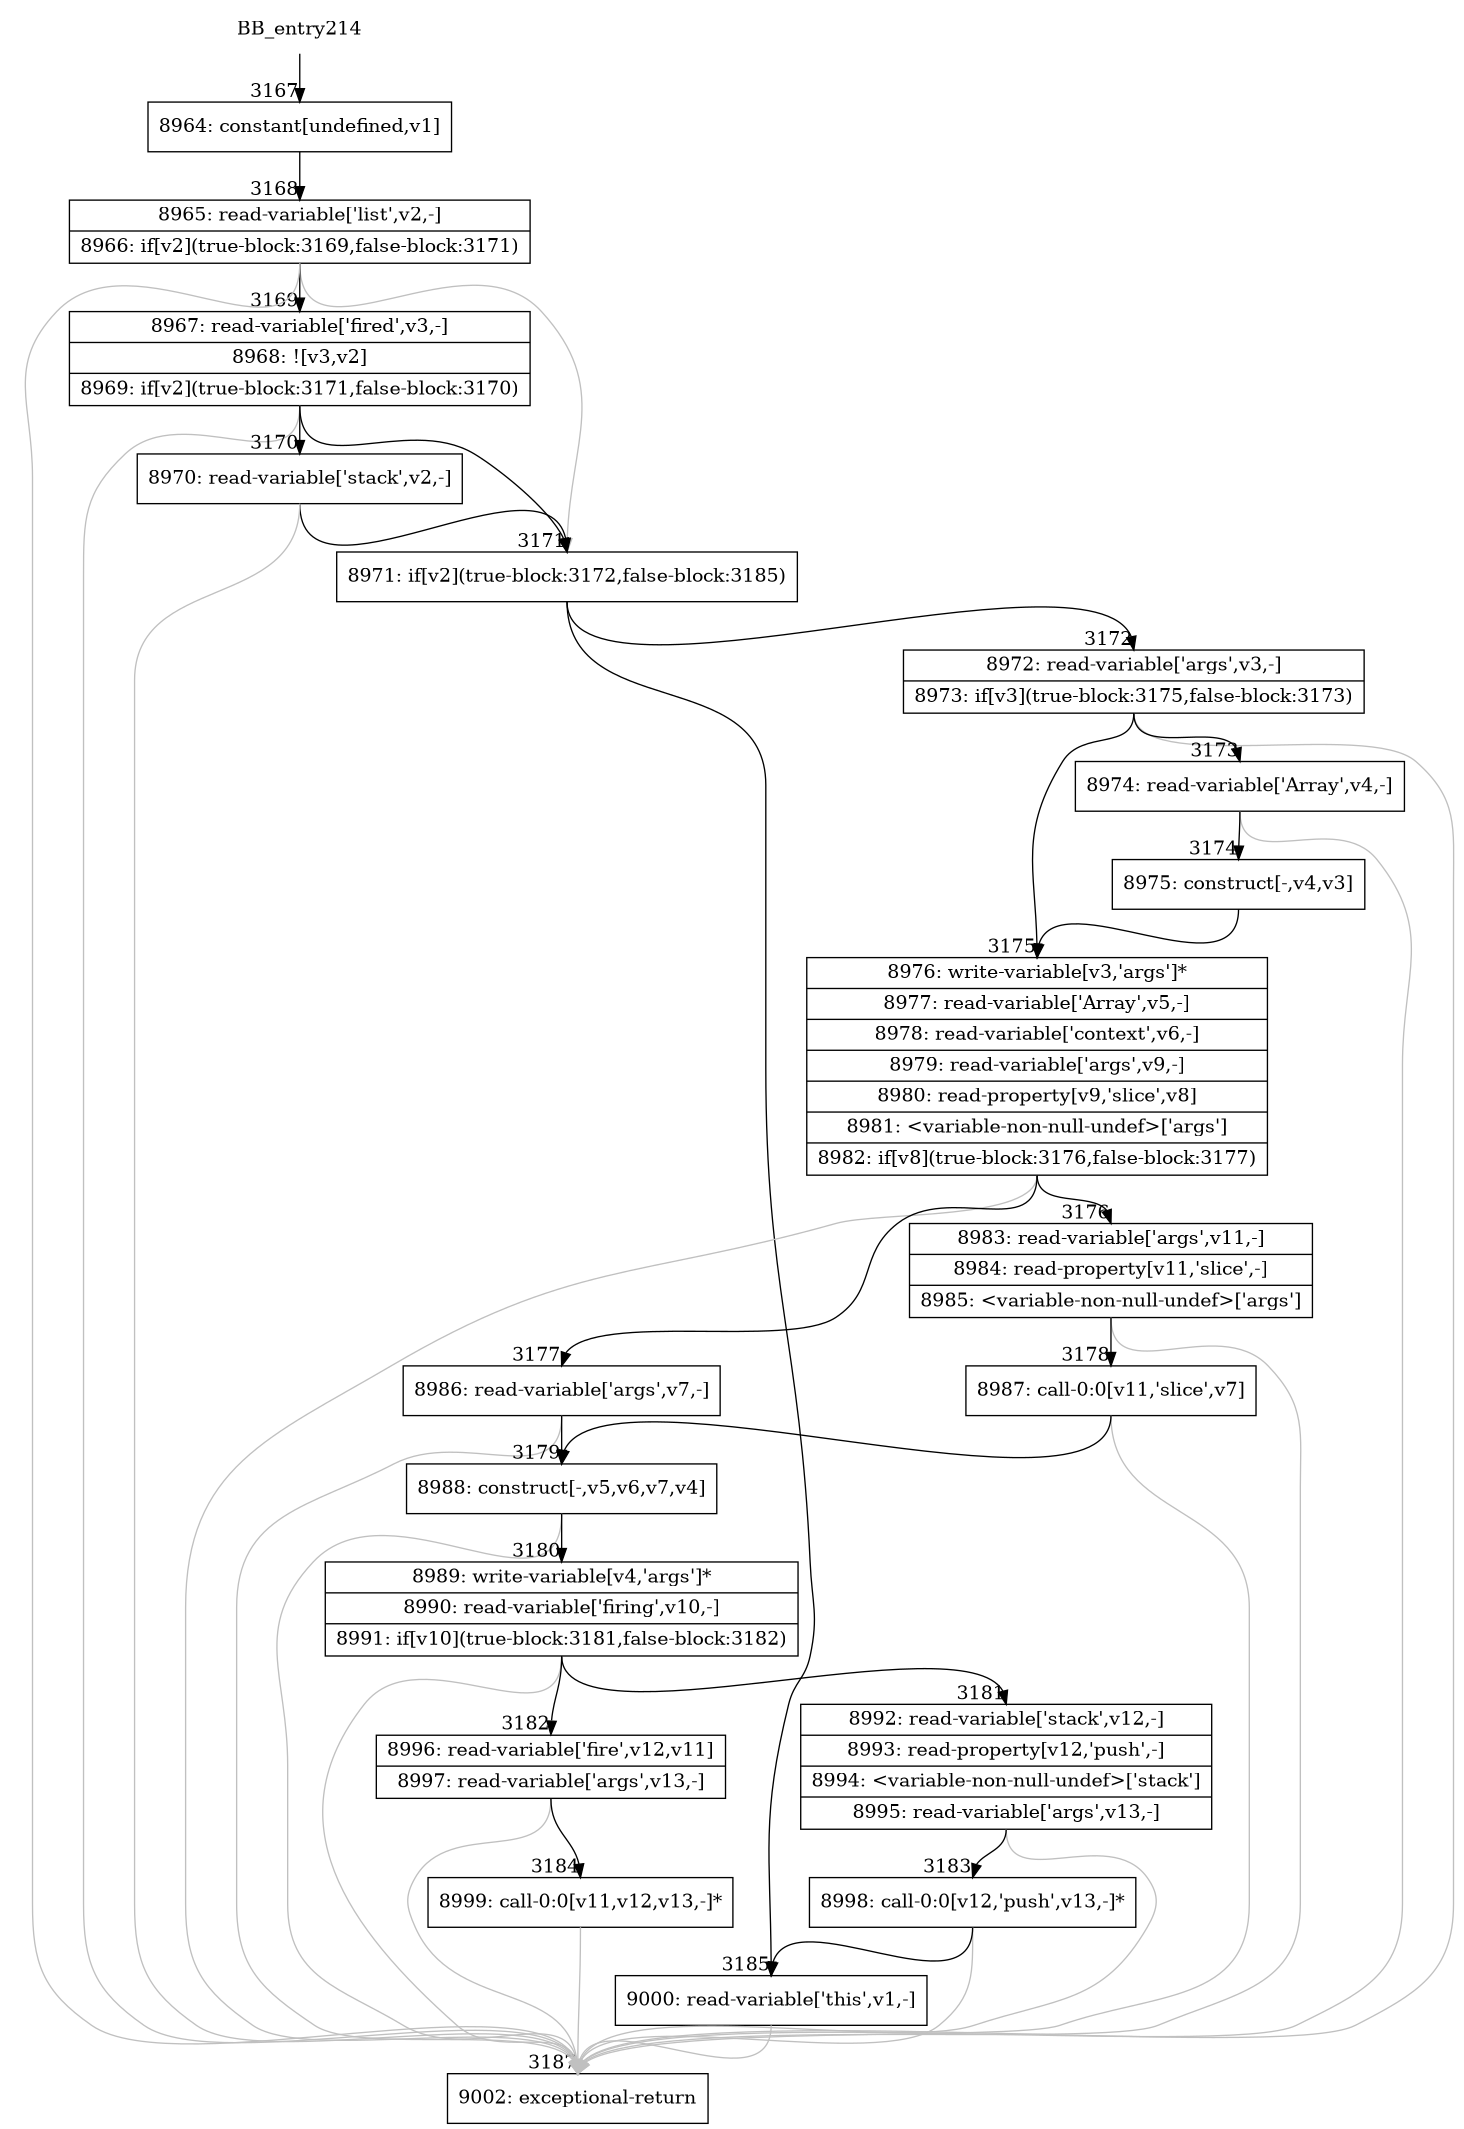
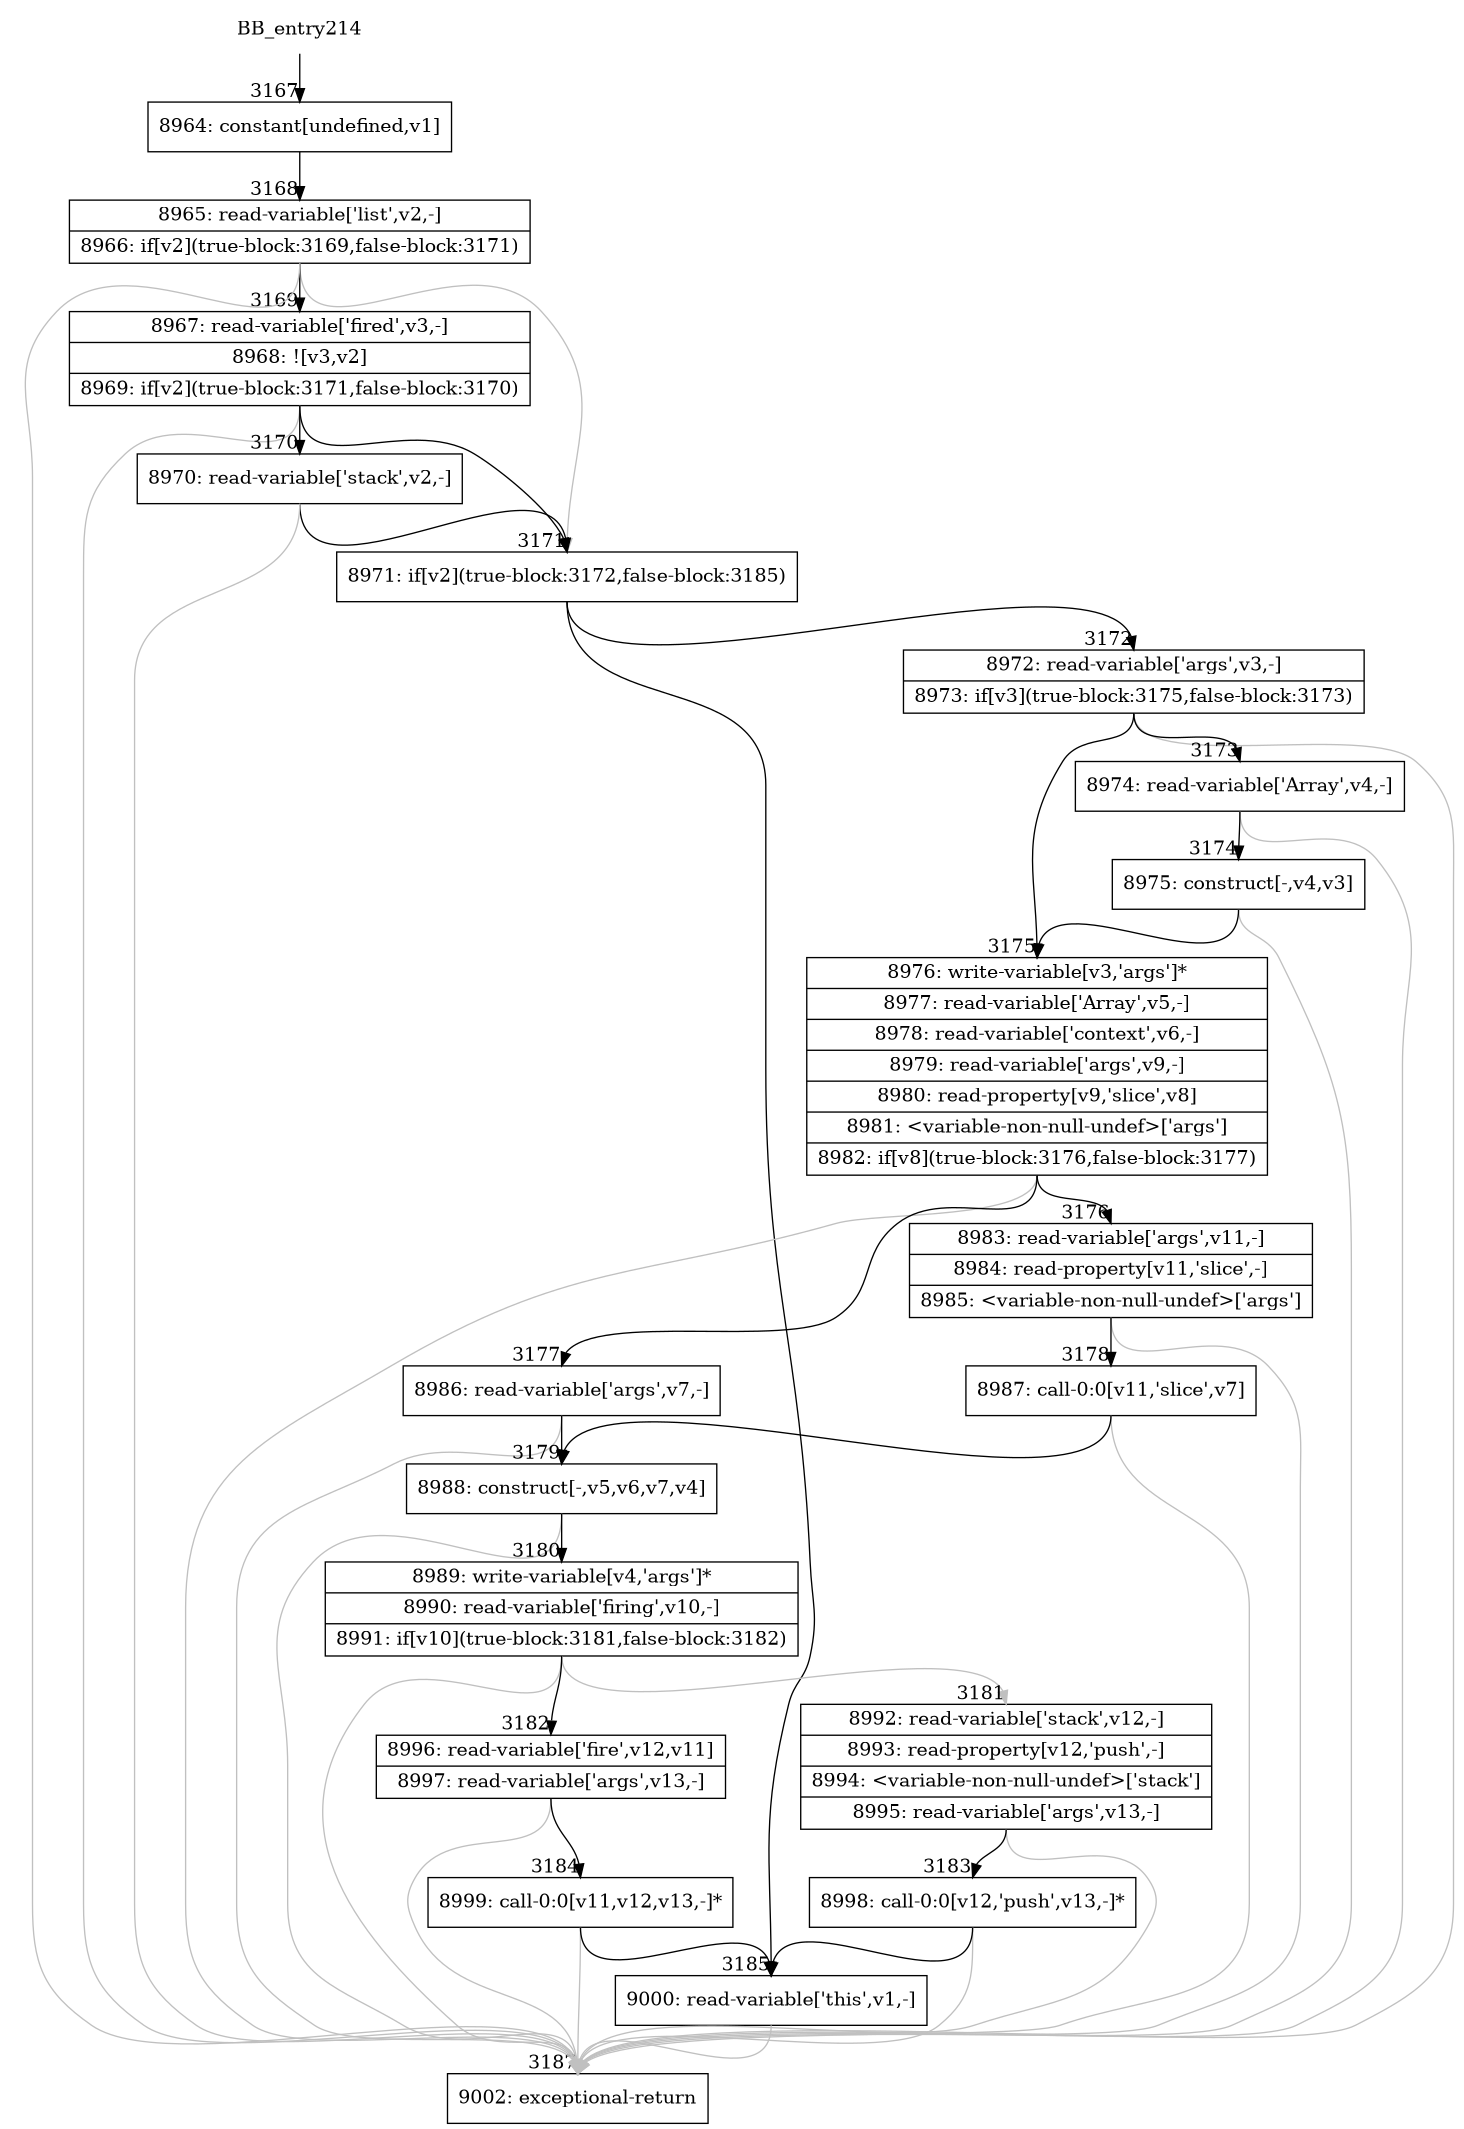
(778, 1681) -> (778, 1681)
none -> (1351, 1809)
none -> (669, 1953)
